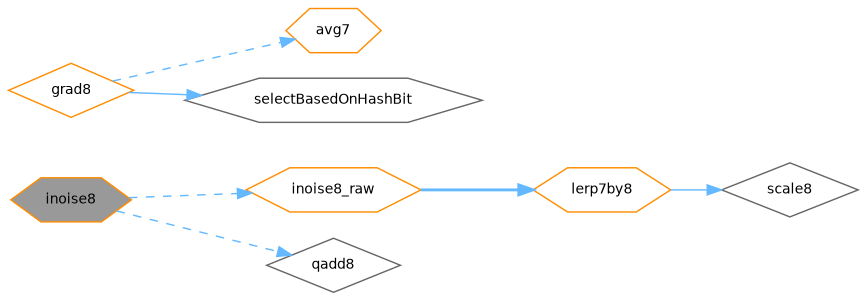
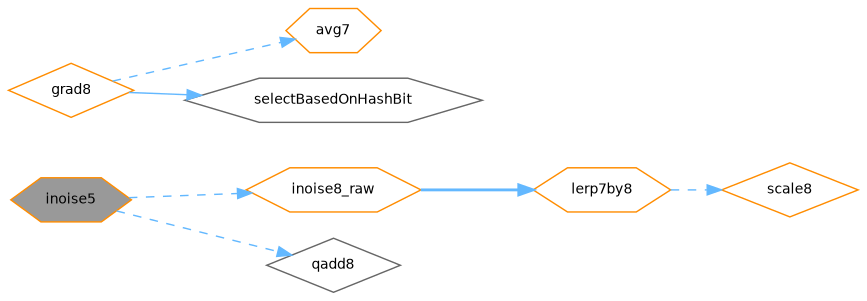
(689, 190) -> (689, 190)
(790, 190) -> (790, 190)
(71, 200) -> (71, 200)
